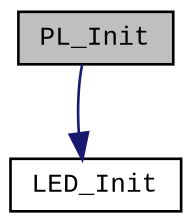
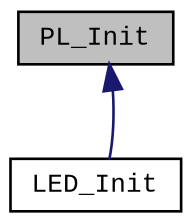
(78, 99) -> (113, 125)
